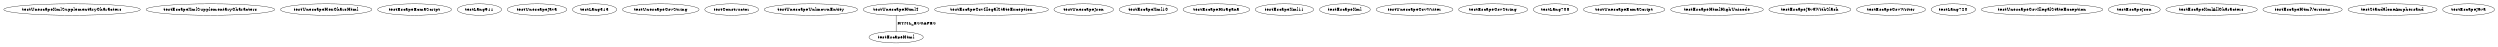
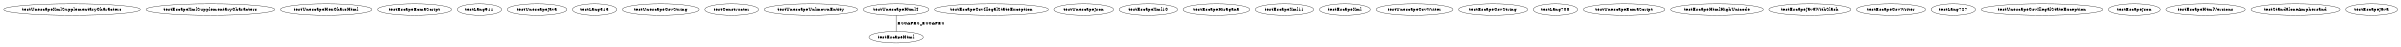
(1953, 10) -> (1953, 10)
(2212, 10) -> none
(916, 23) -> (920, 23)
